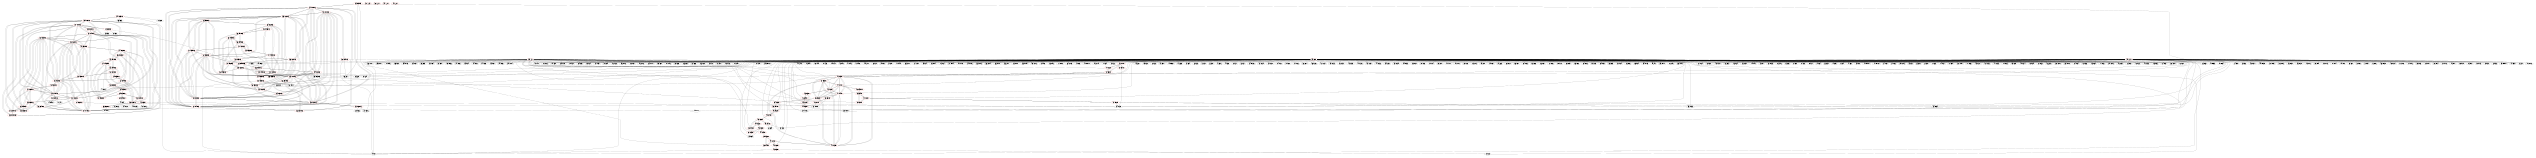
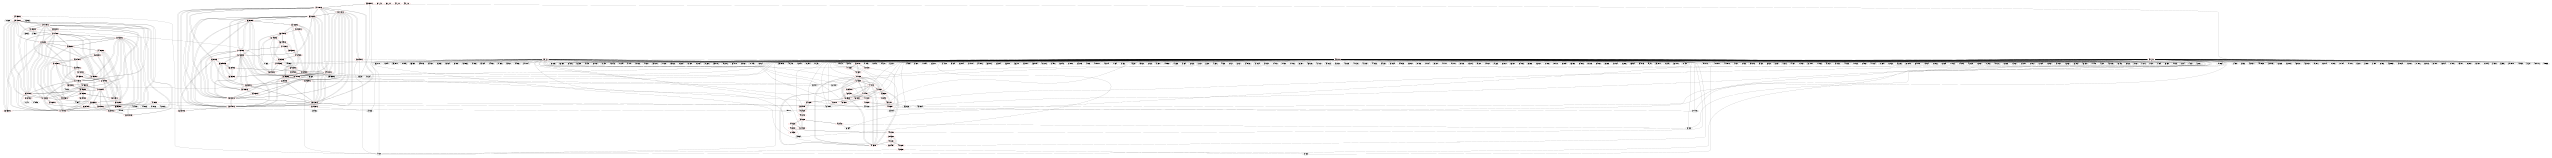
none -> (386, 64)
